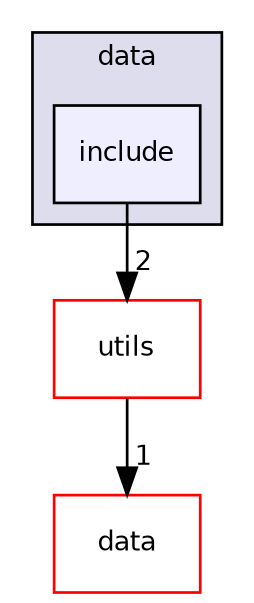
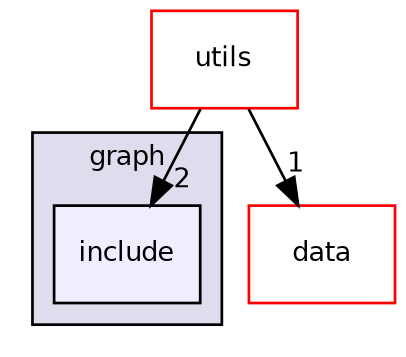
(127, 58) -> (127, 158)
(127, 242) -> (179, 150)
